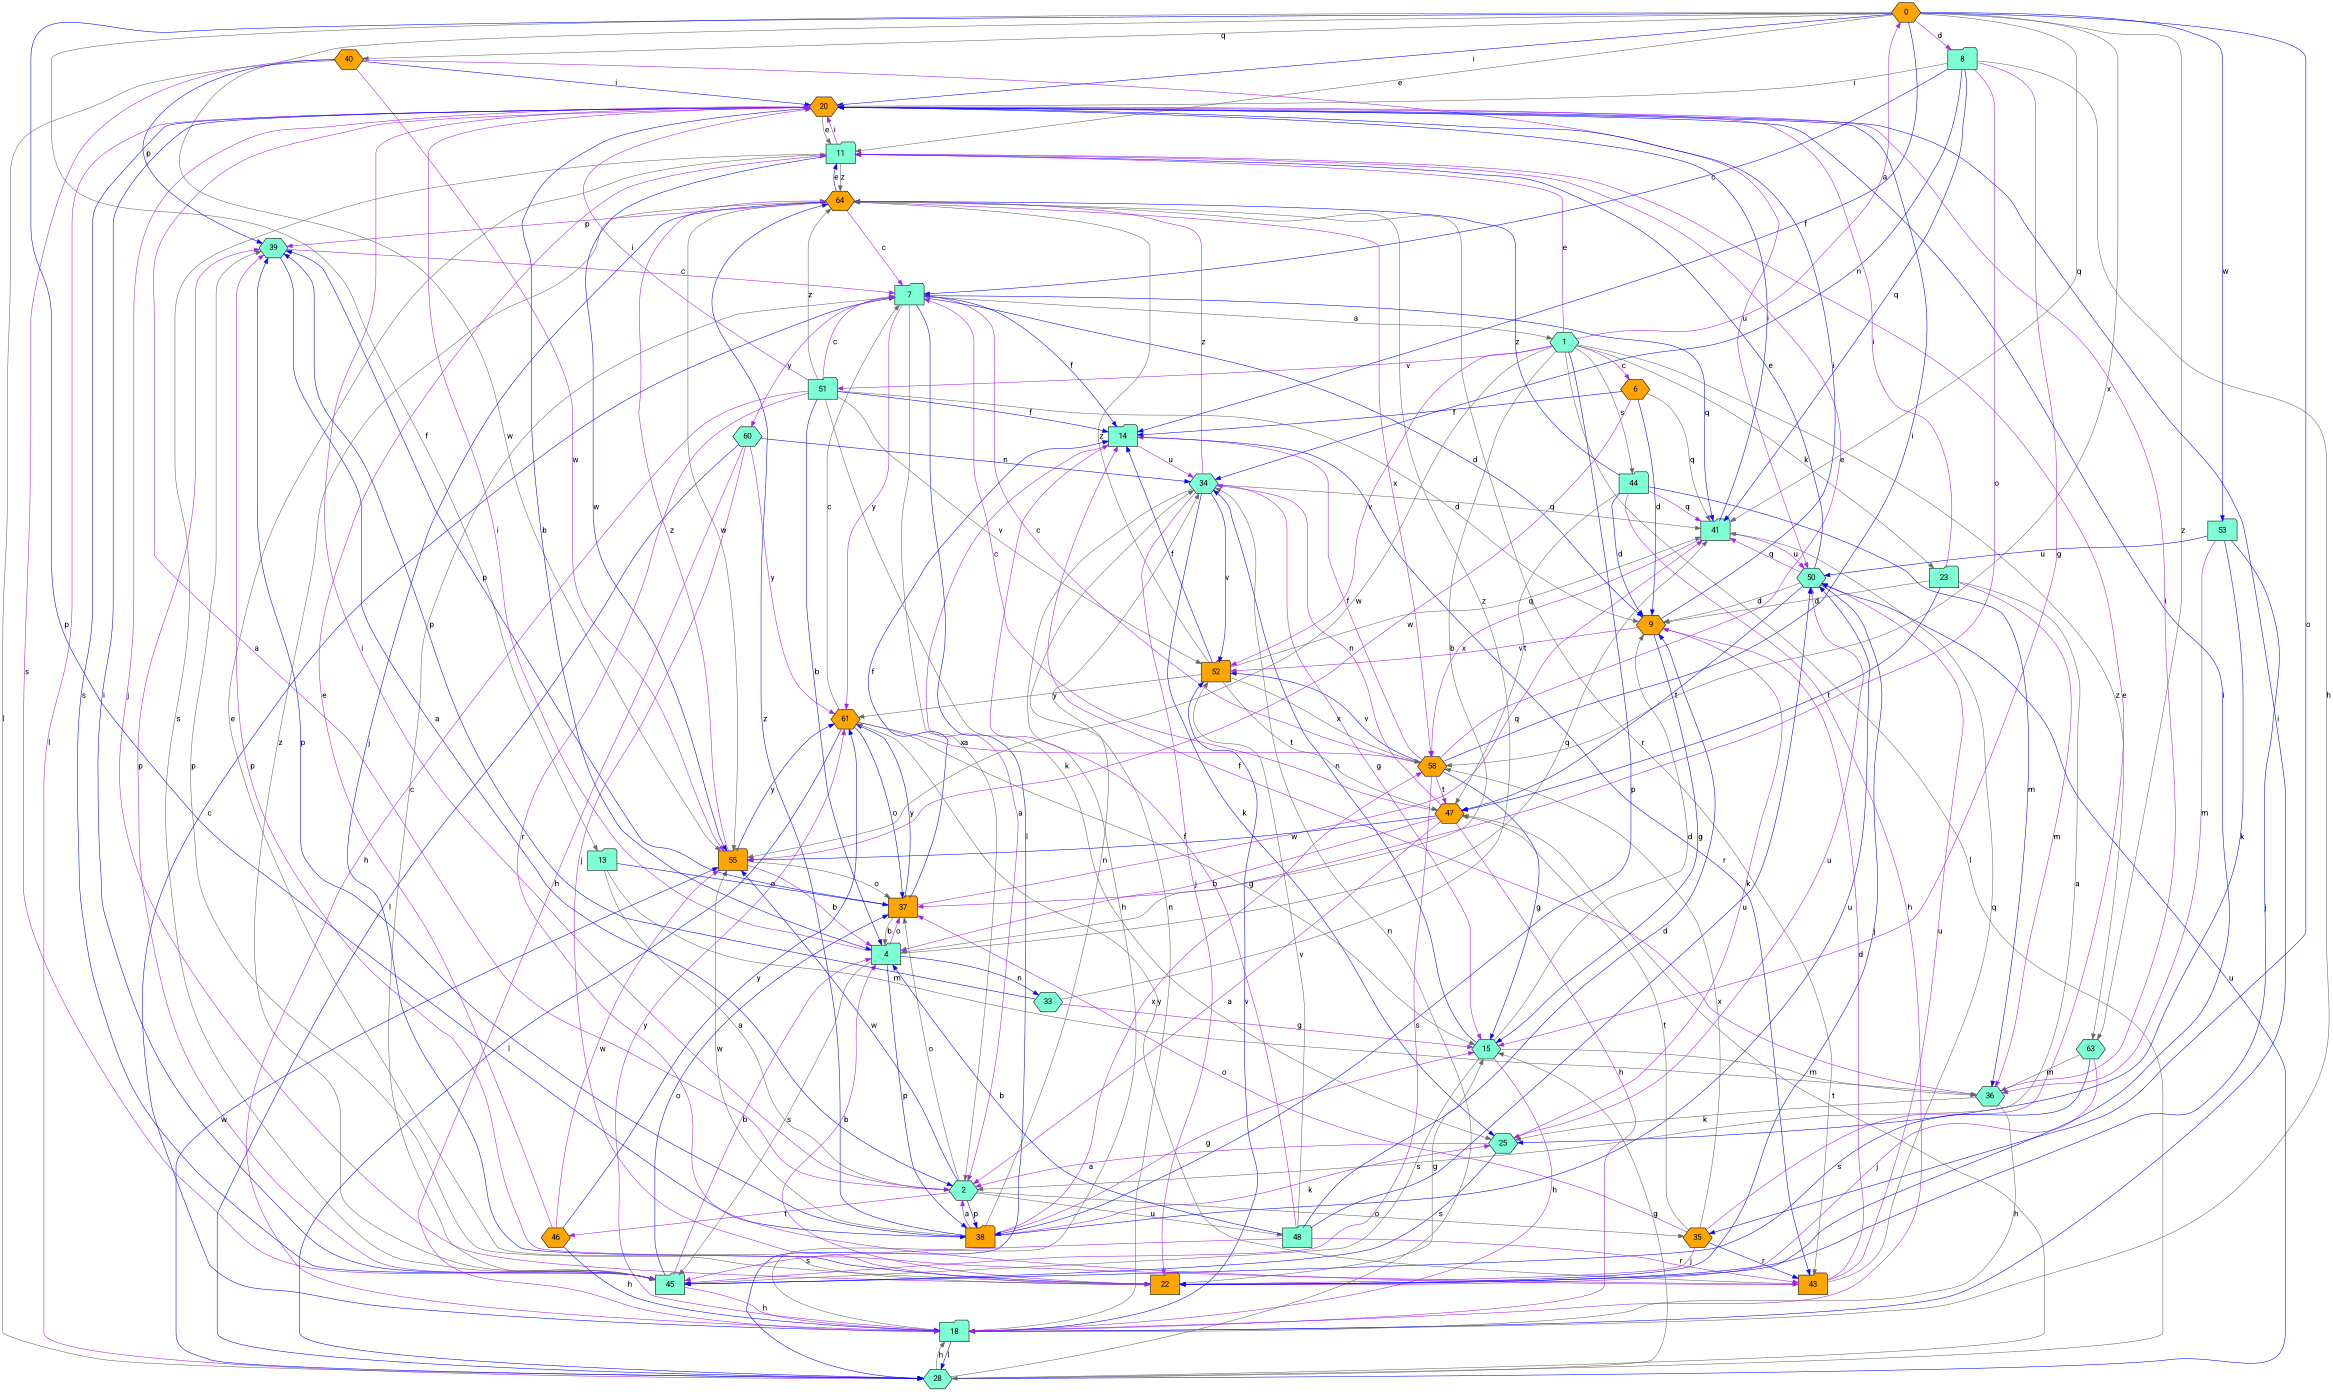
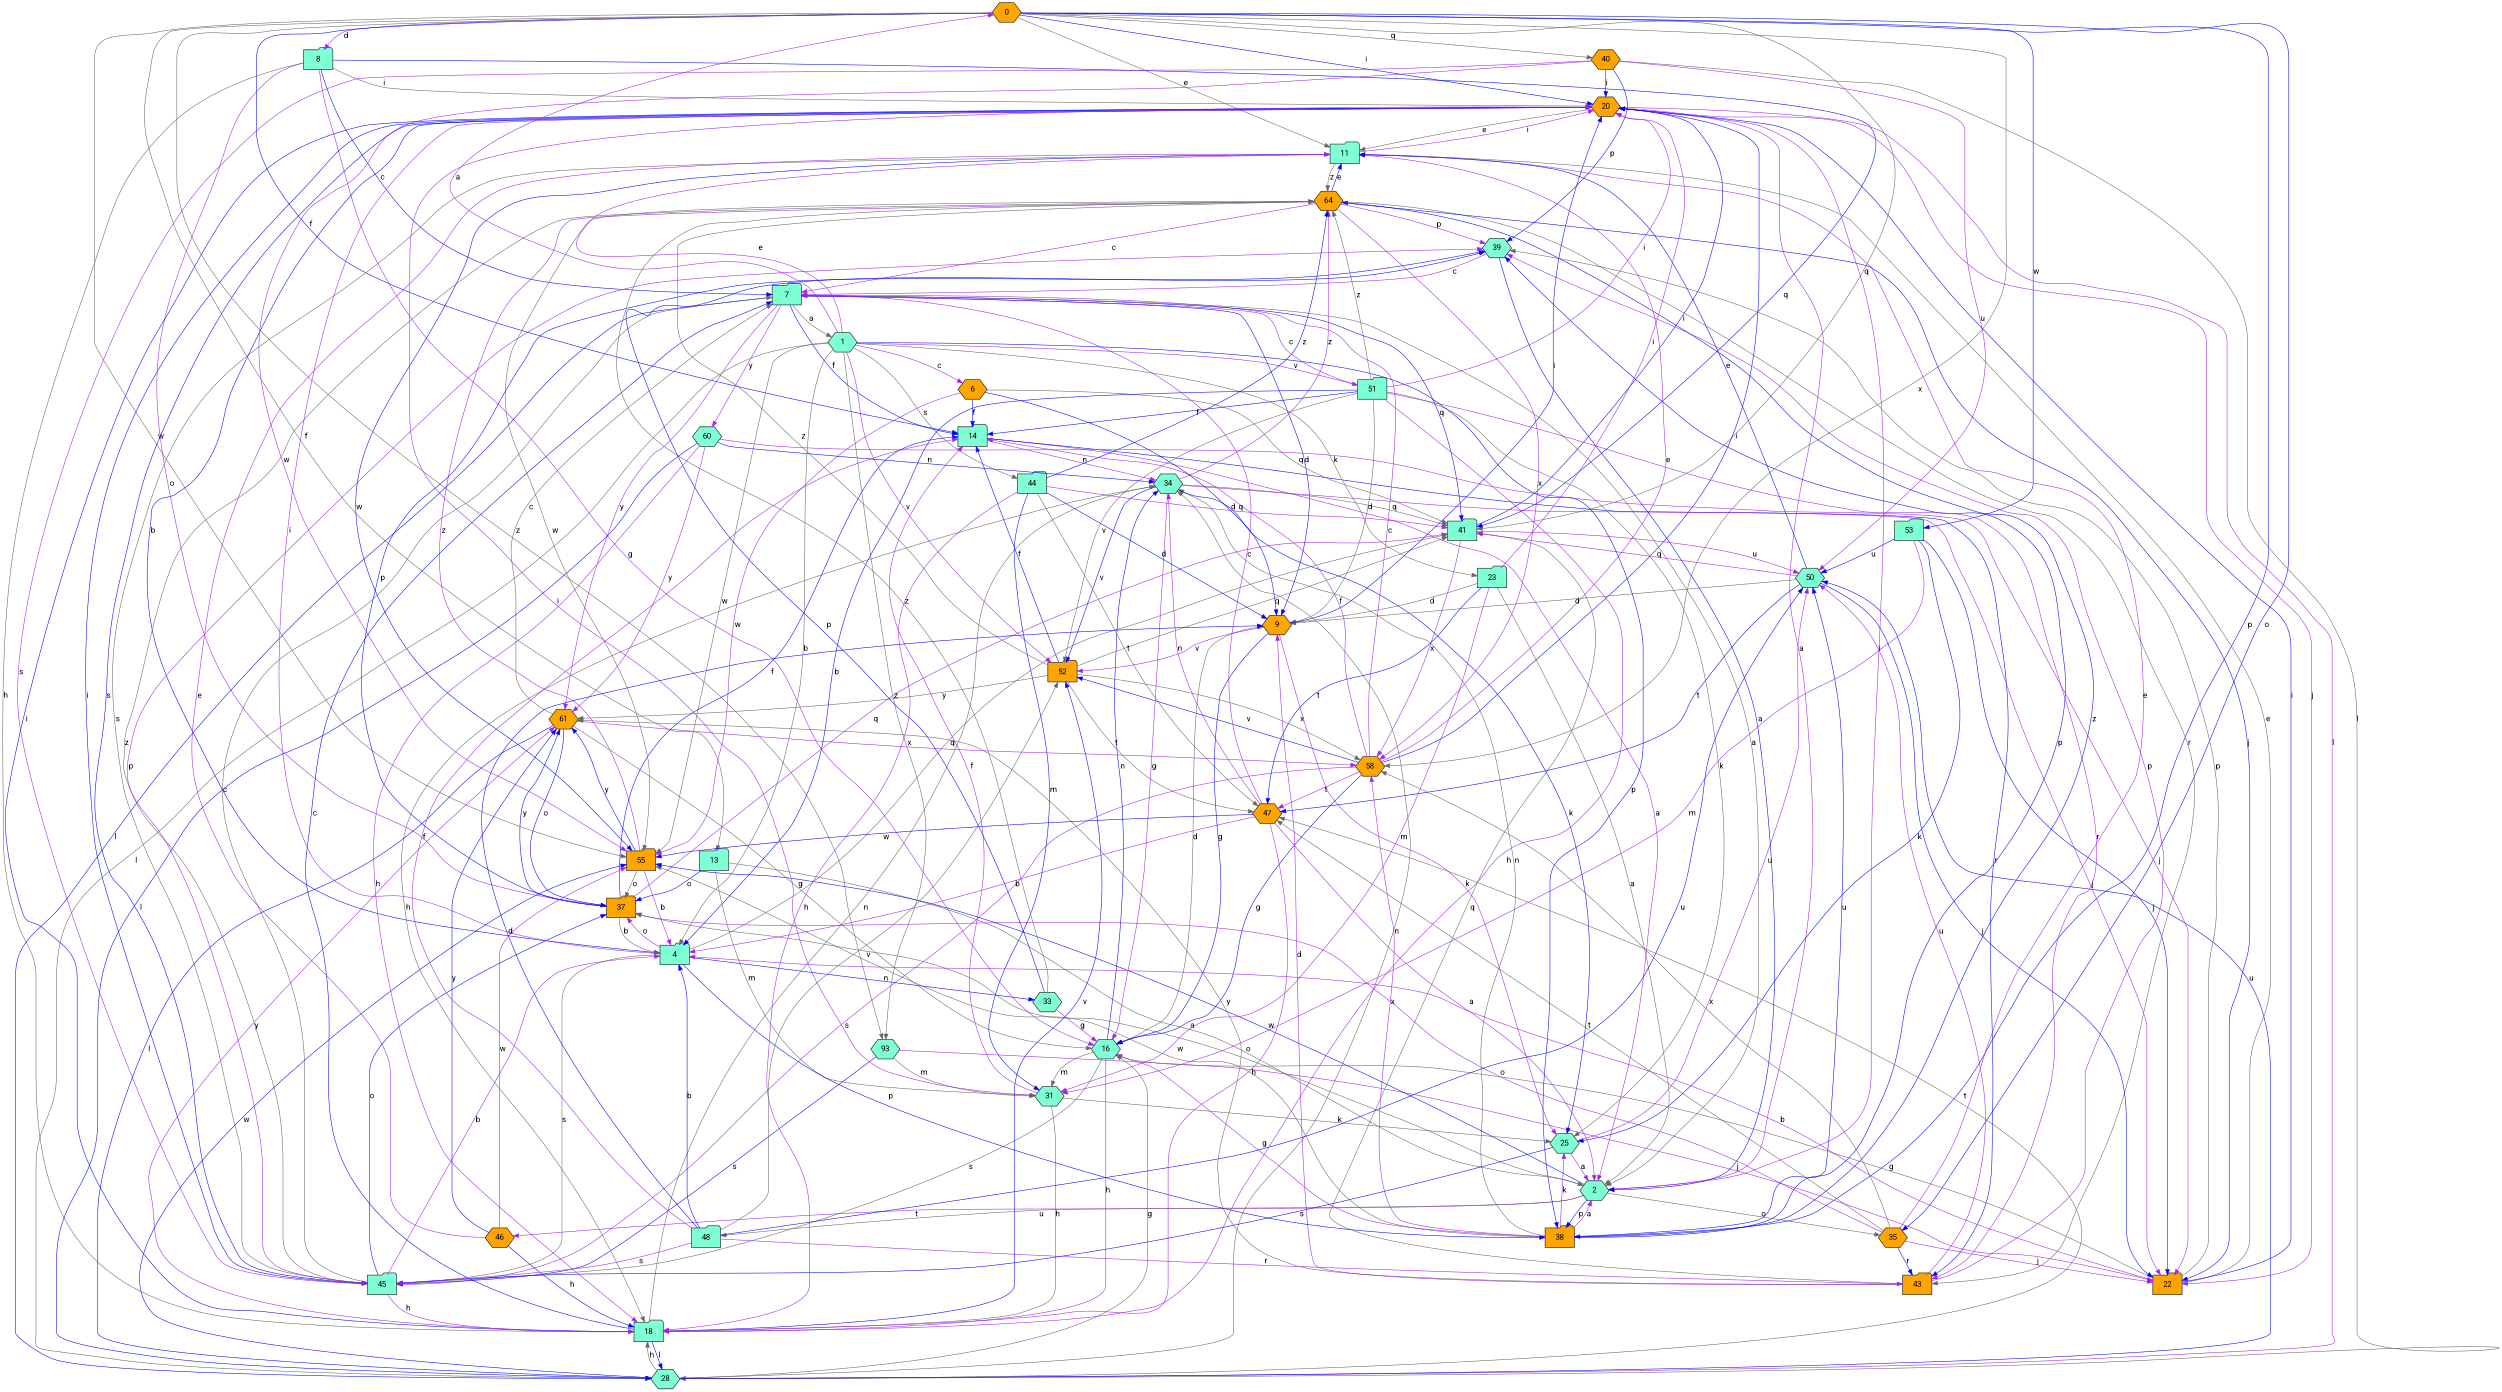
(1655, 353) -> none
(1171, 460) -> (1085, 460)
(1486, 1049) -> (1106, 1049)
(2091, 1049) -> (885, 1049)
(1990, 1096) -> (1049, 1096)
